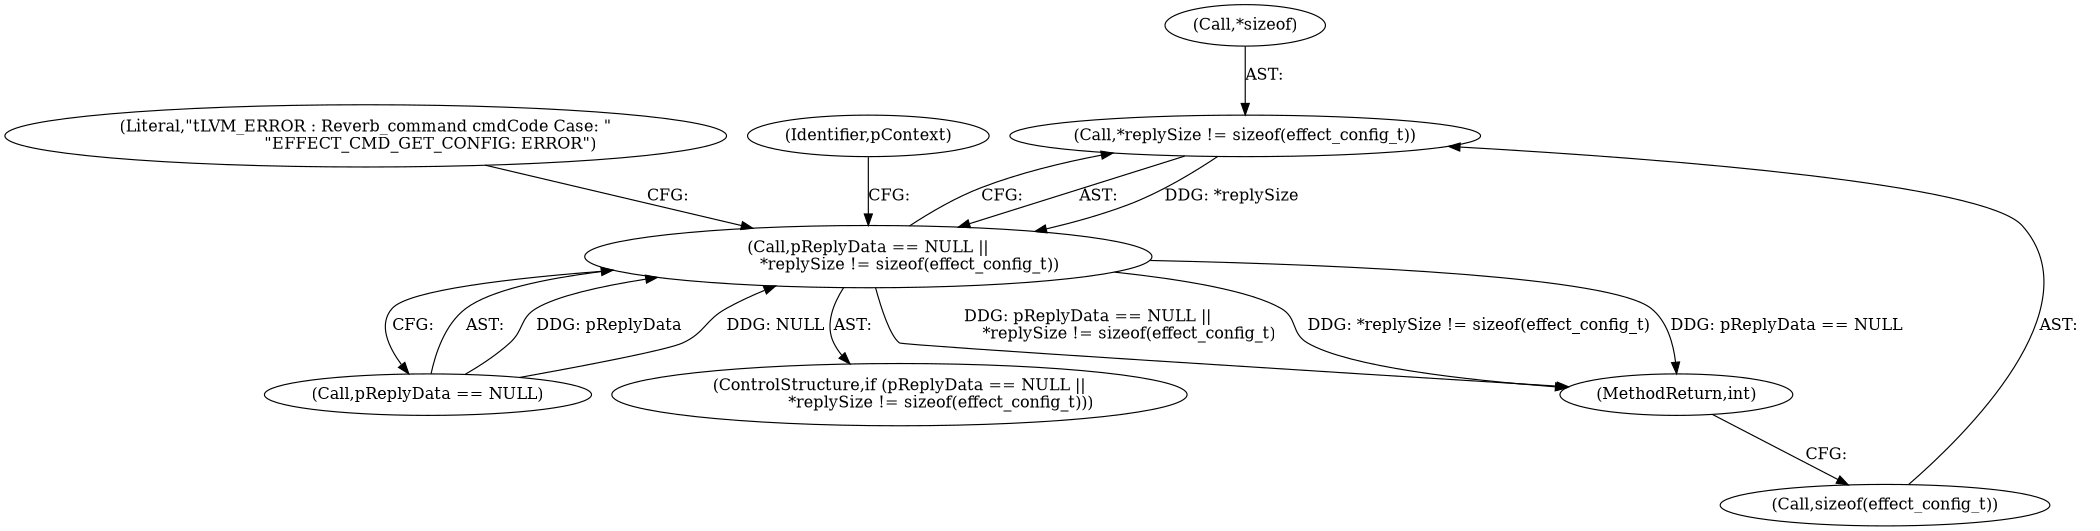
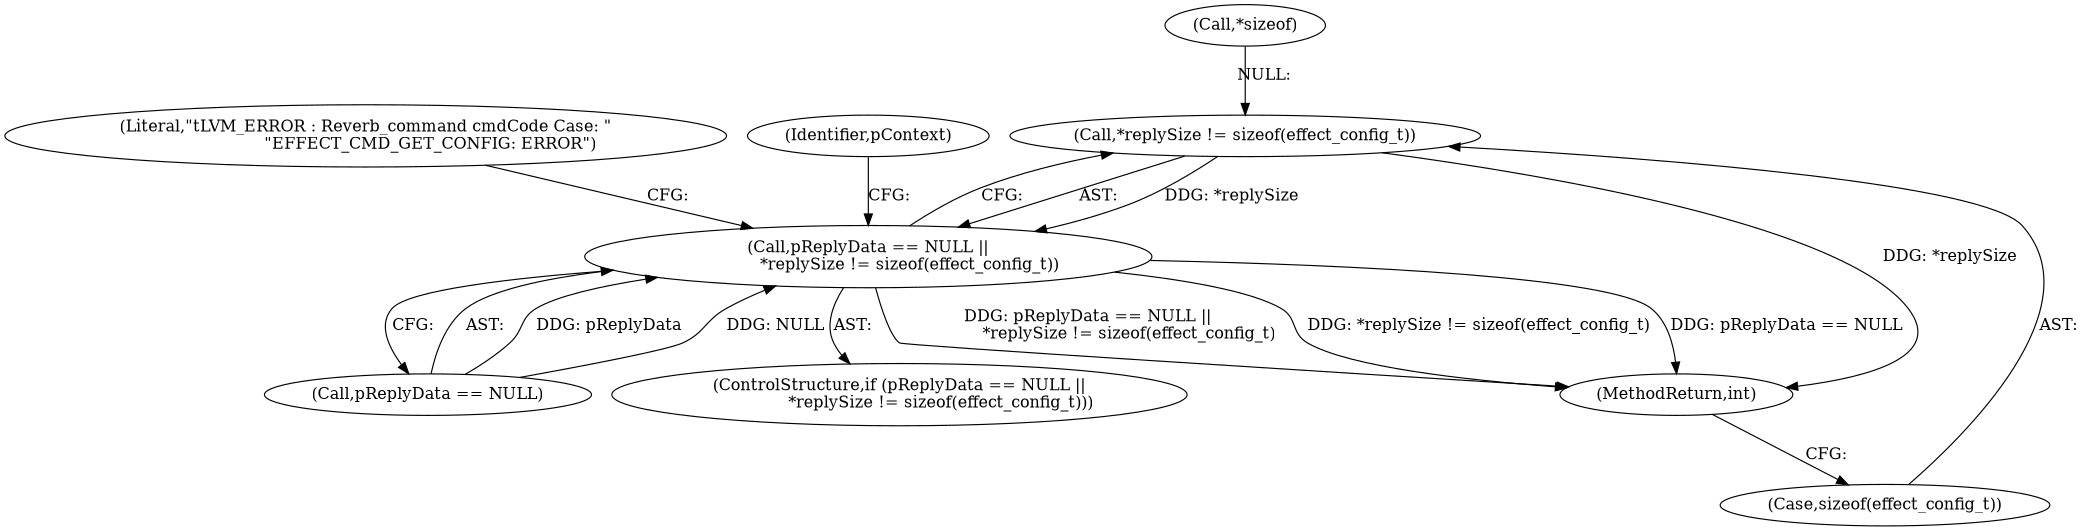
(1267, 76) -> (1267, 76)
none -> (1736, 222)
(1885, 505) -> (1885, 505)
